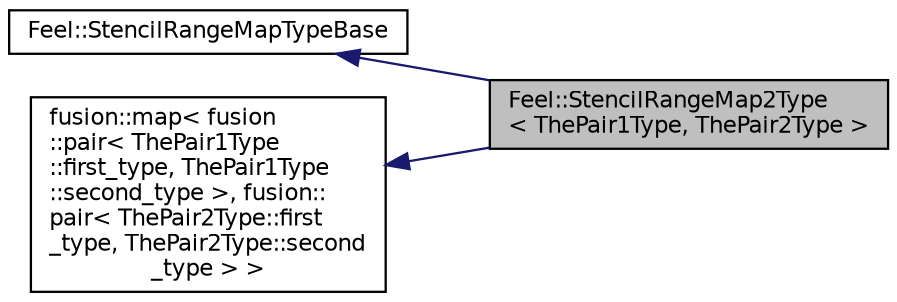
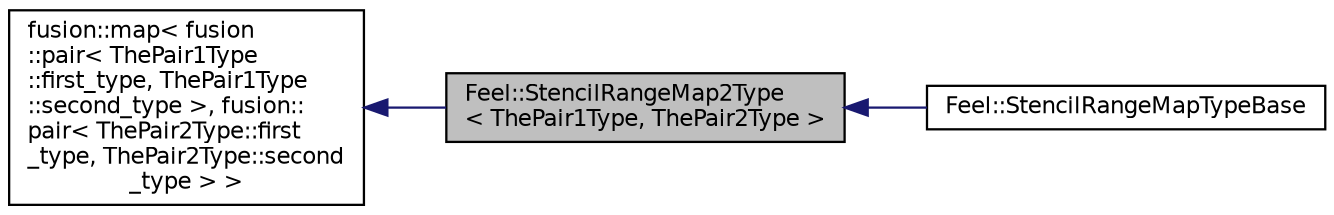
(424, 69) -> (897, 108)
